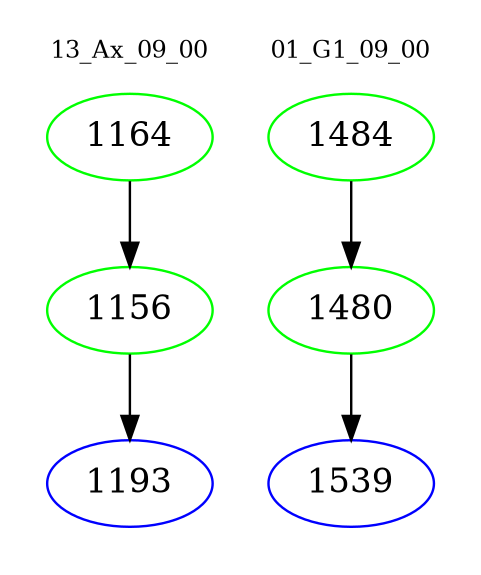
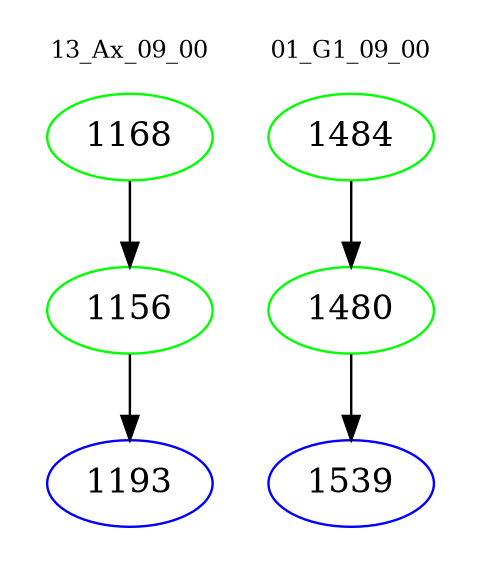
(130, 137) -> (130, 137)
